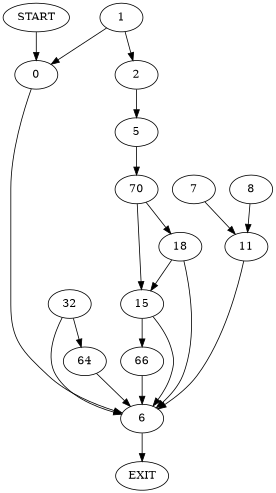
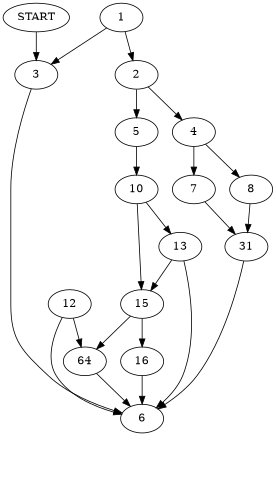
(36, 75) -> (36, 75)
none -> (194, 132)
(137, 189) -> (137, 189)
(180, 247) -> (180, 247)
(246, 247) -> (246, 247)
(70, 304) -> (70, 304)
(173, 357) -> (116, 330)
(142, 361) -> (142, 361)
(142, 476) -> none
